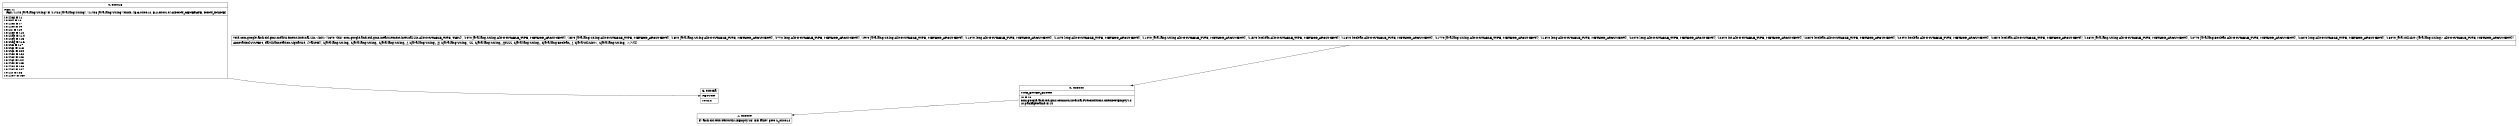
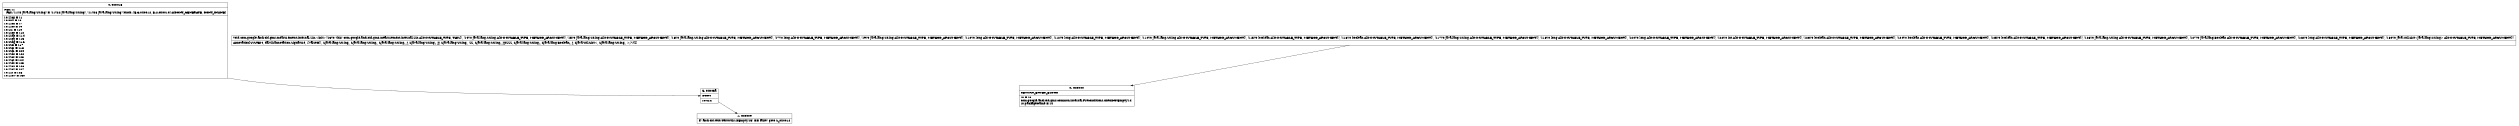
(1036, 93) -> (1039, 93)
(709, 96) -> (707, 96)
(907, 107) -> (727, 107)
